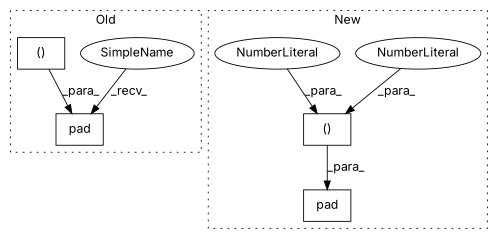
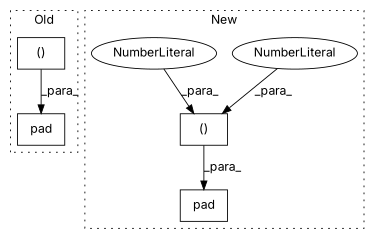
(137, 53) -> none
